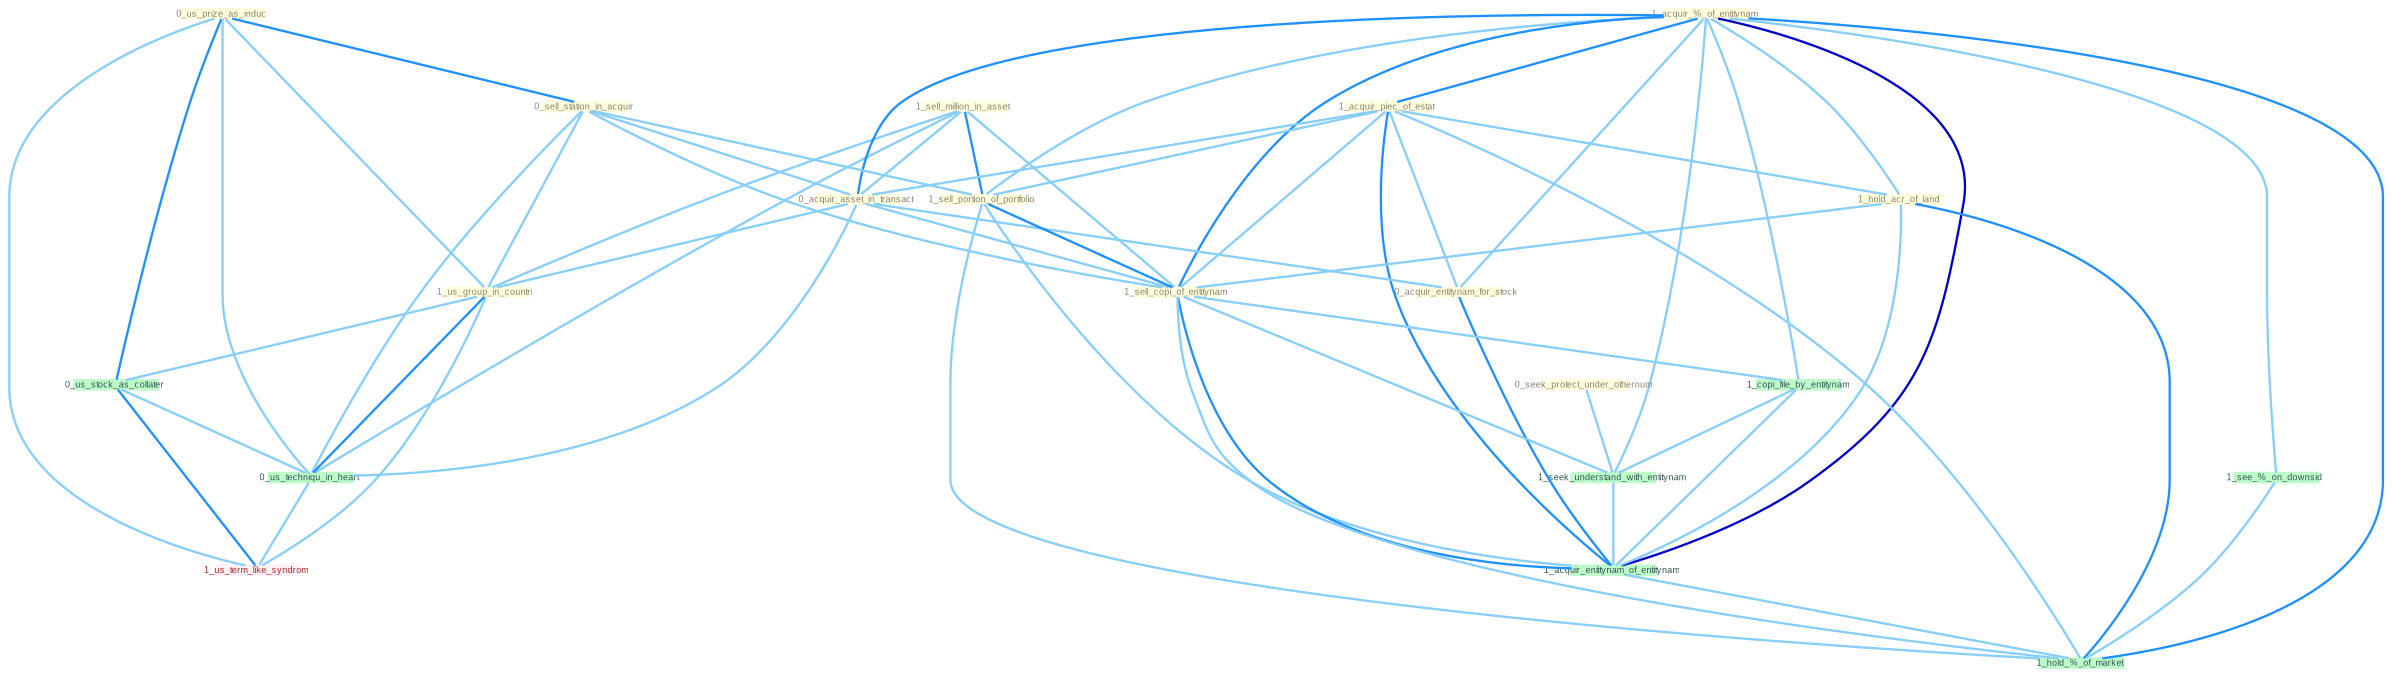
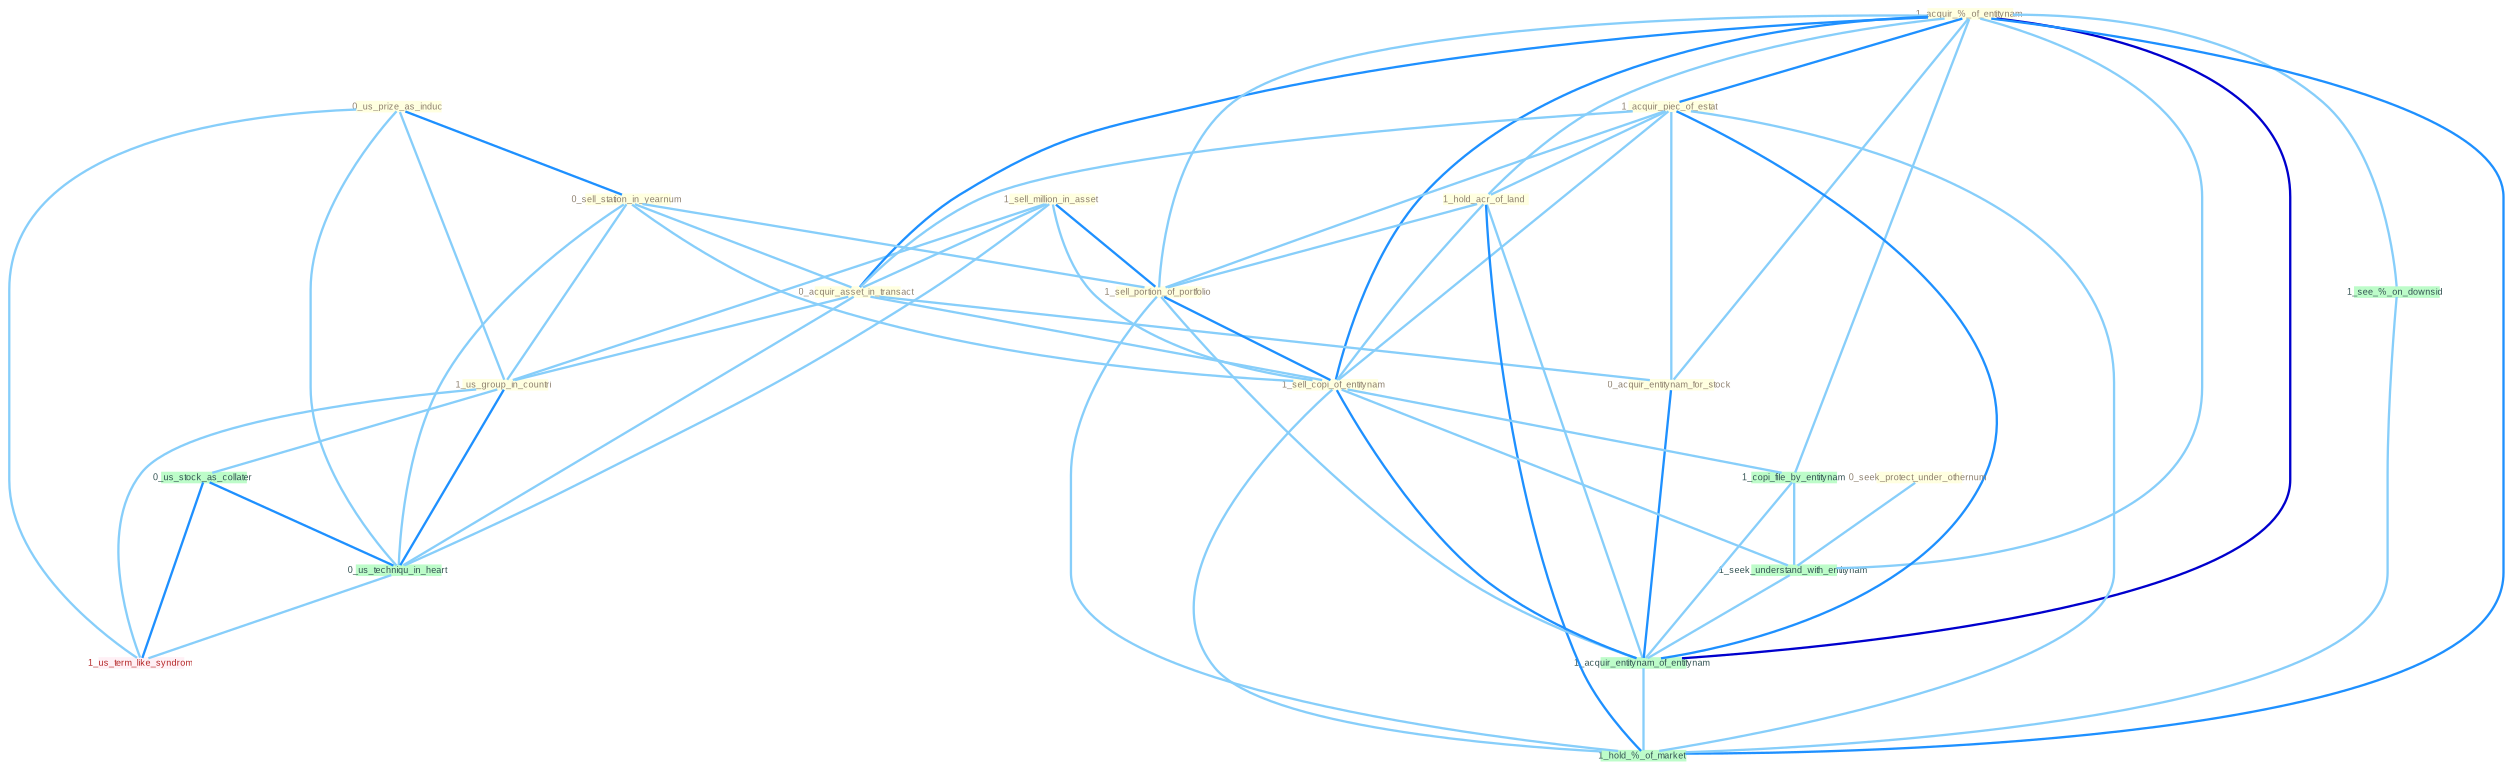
(584, 107) -> (628, 199)
(162, 197) -> none
none -> (1323, 246)
(213, 431) -> (302, 524)
